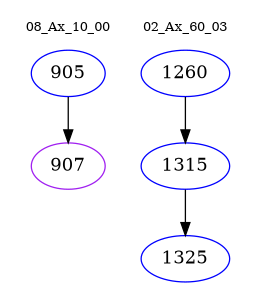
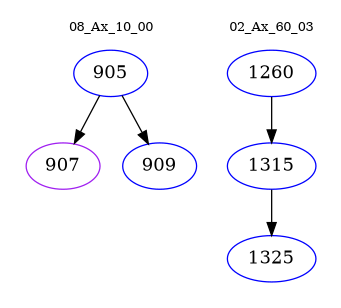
none -> (160, 166)
